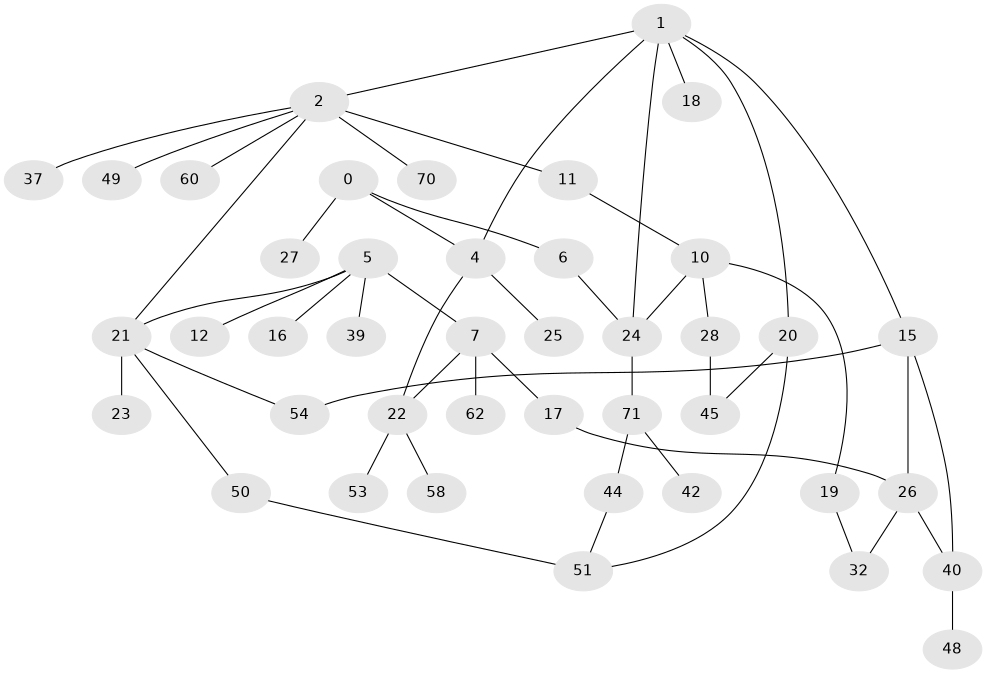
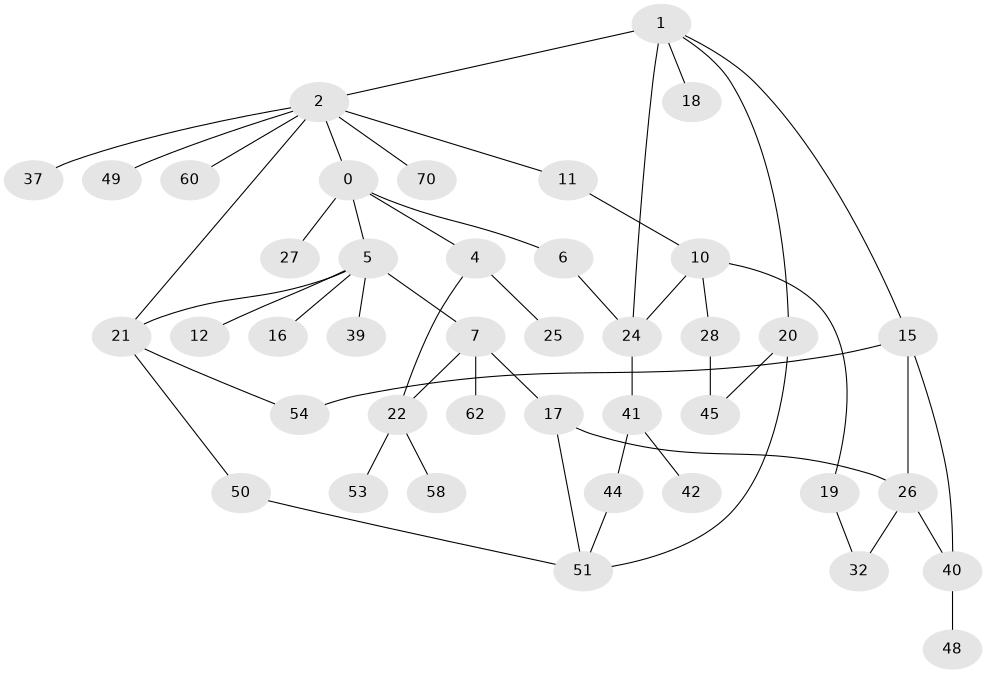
(553, 131) -> none
none -> (334, 141)
none -> (358, 219)
(122, 415) -> none
(632, 415) -> (632, 415)
none -> (569, 493)
